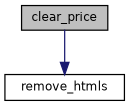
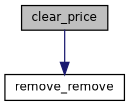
(65, 87) -> (65, 87)
